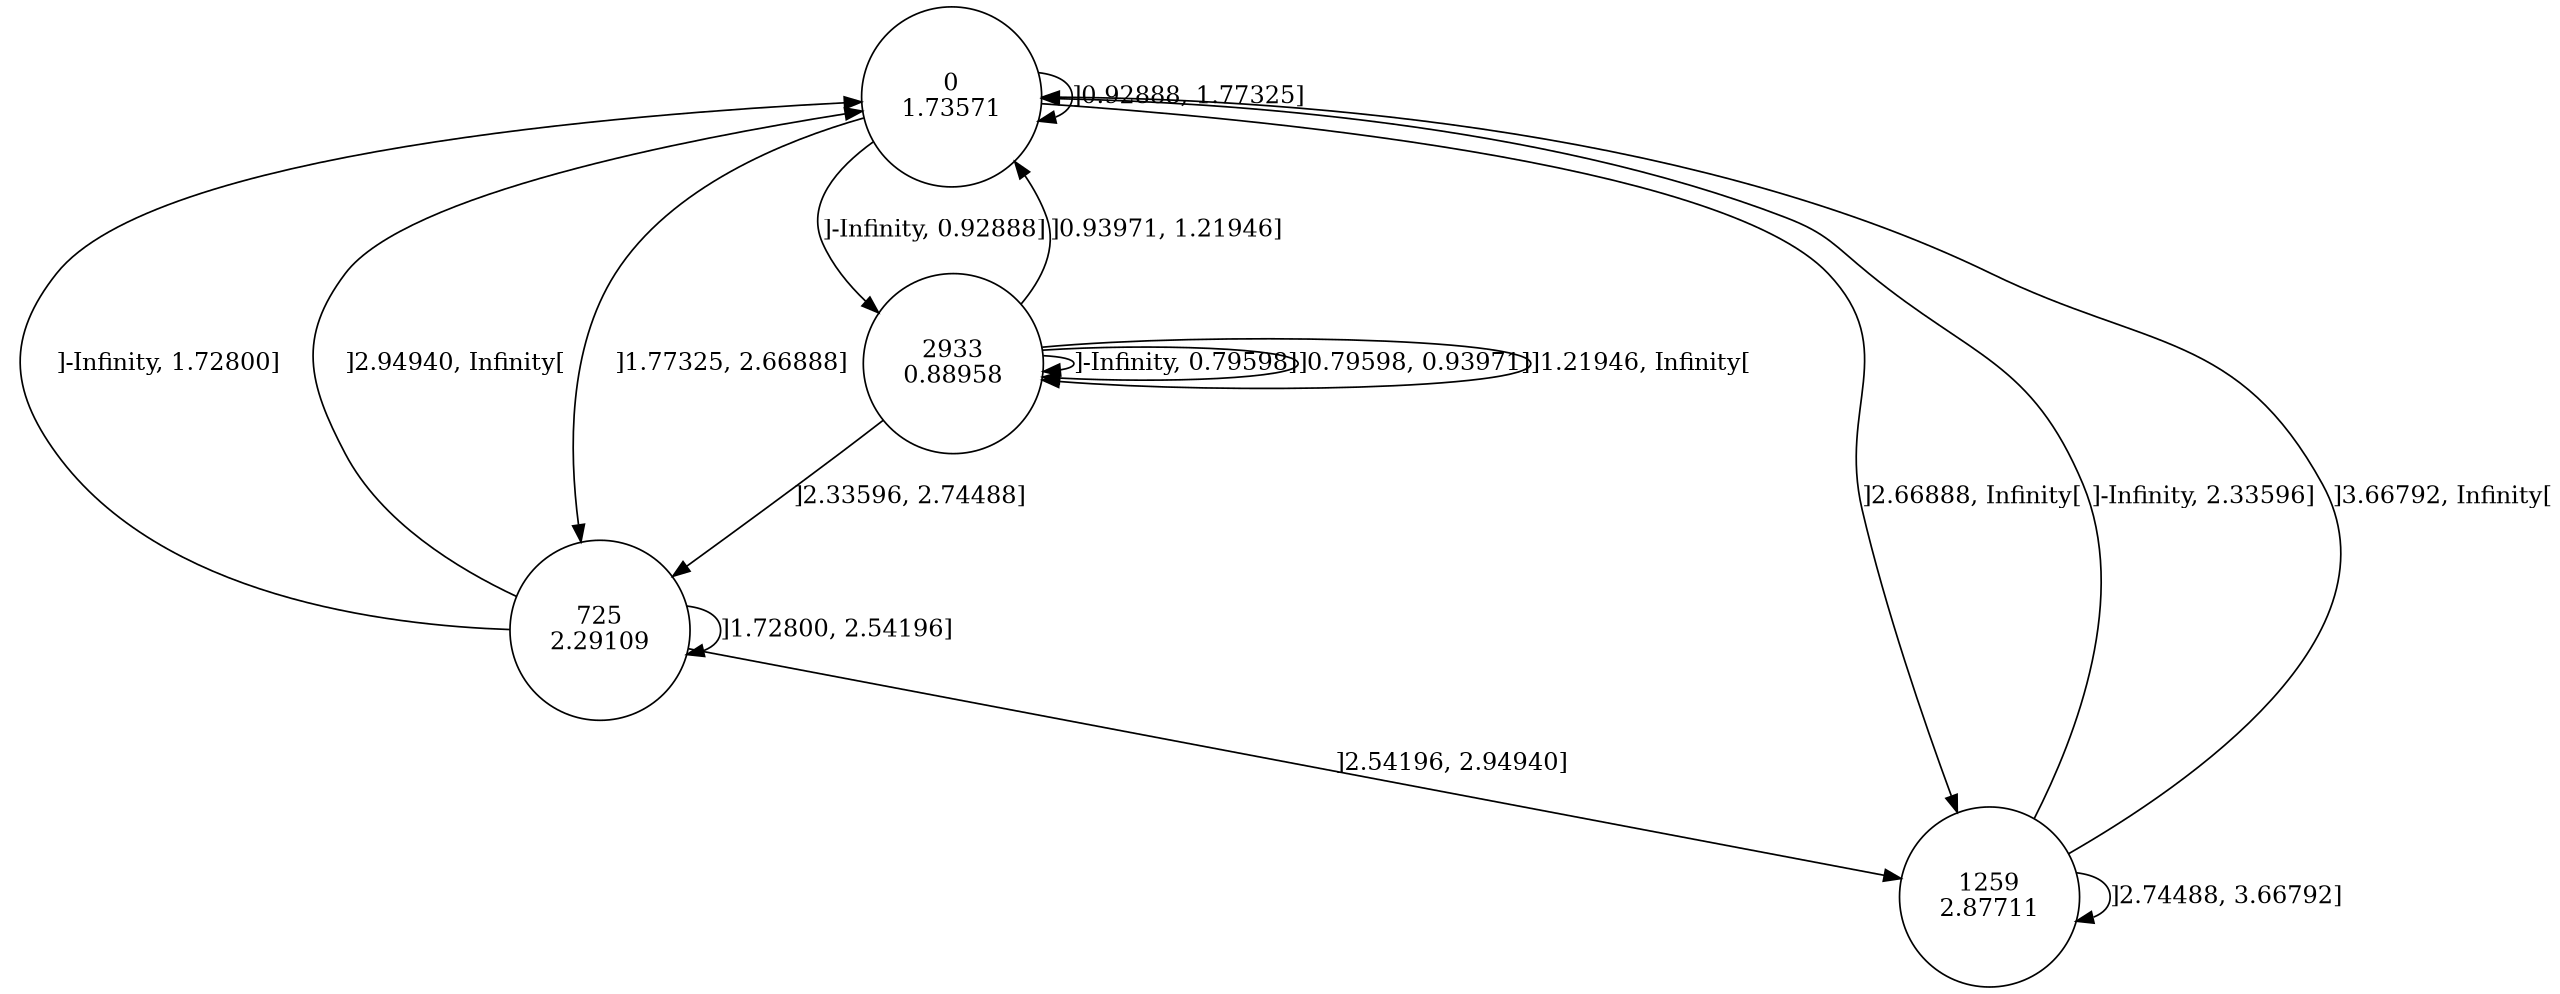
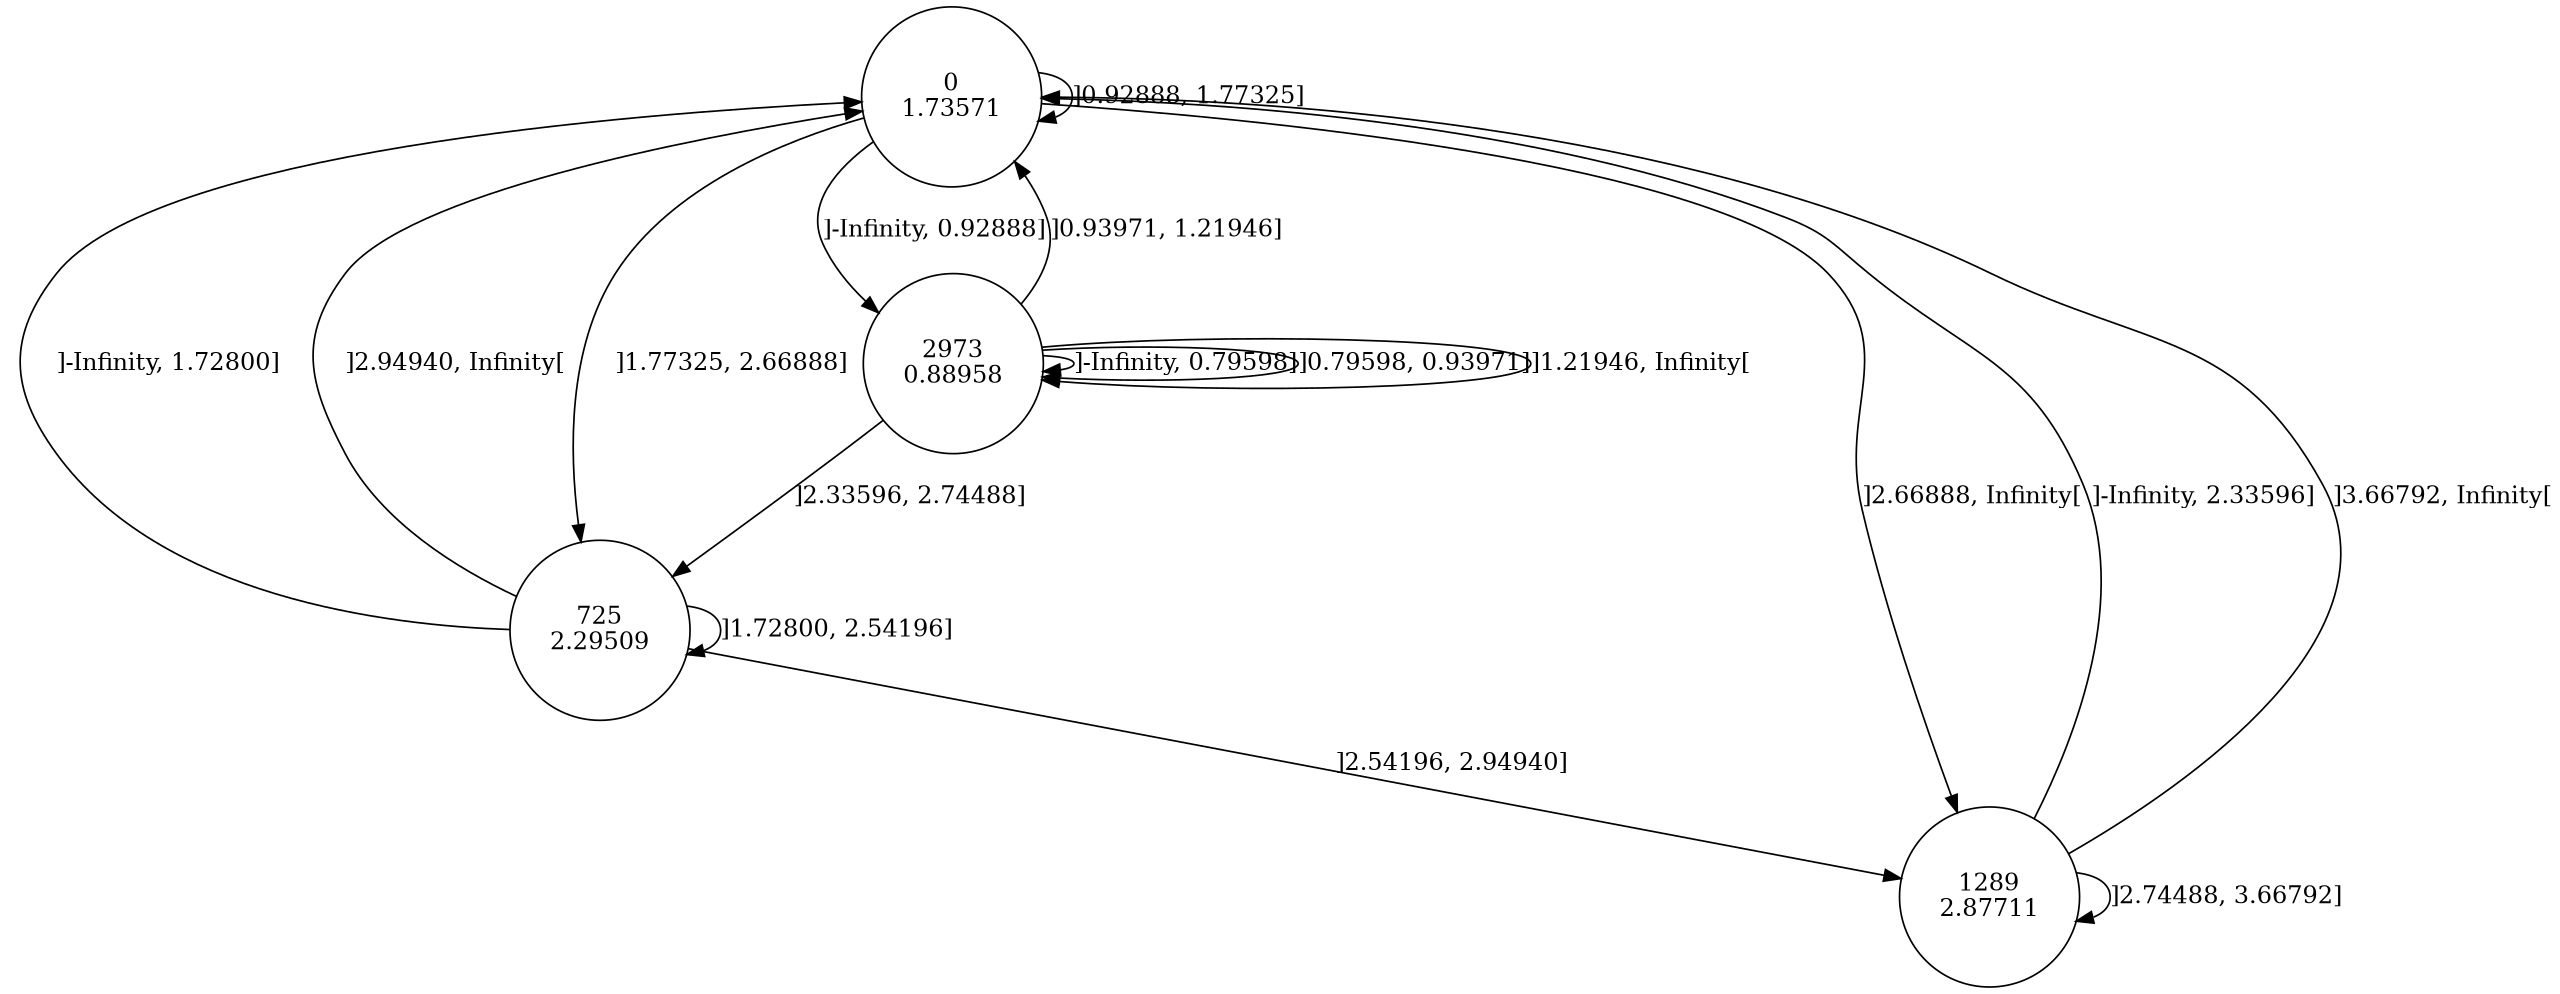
(953, 364) -> (953, 364)
(600, 630) -> (600, 630)
(1990, 897) -> (1990, 897)
